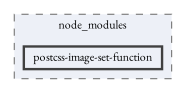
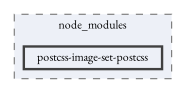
(93, 58) -> (93, 58)
